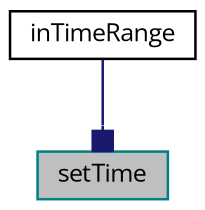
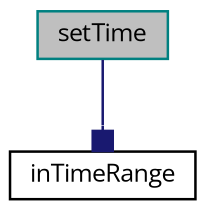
(103, 93) -> (103, 93)
